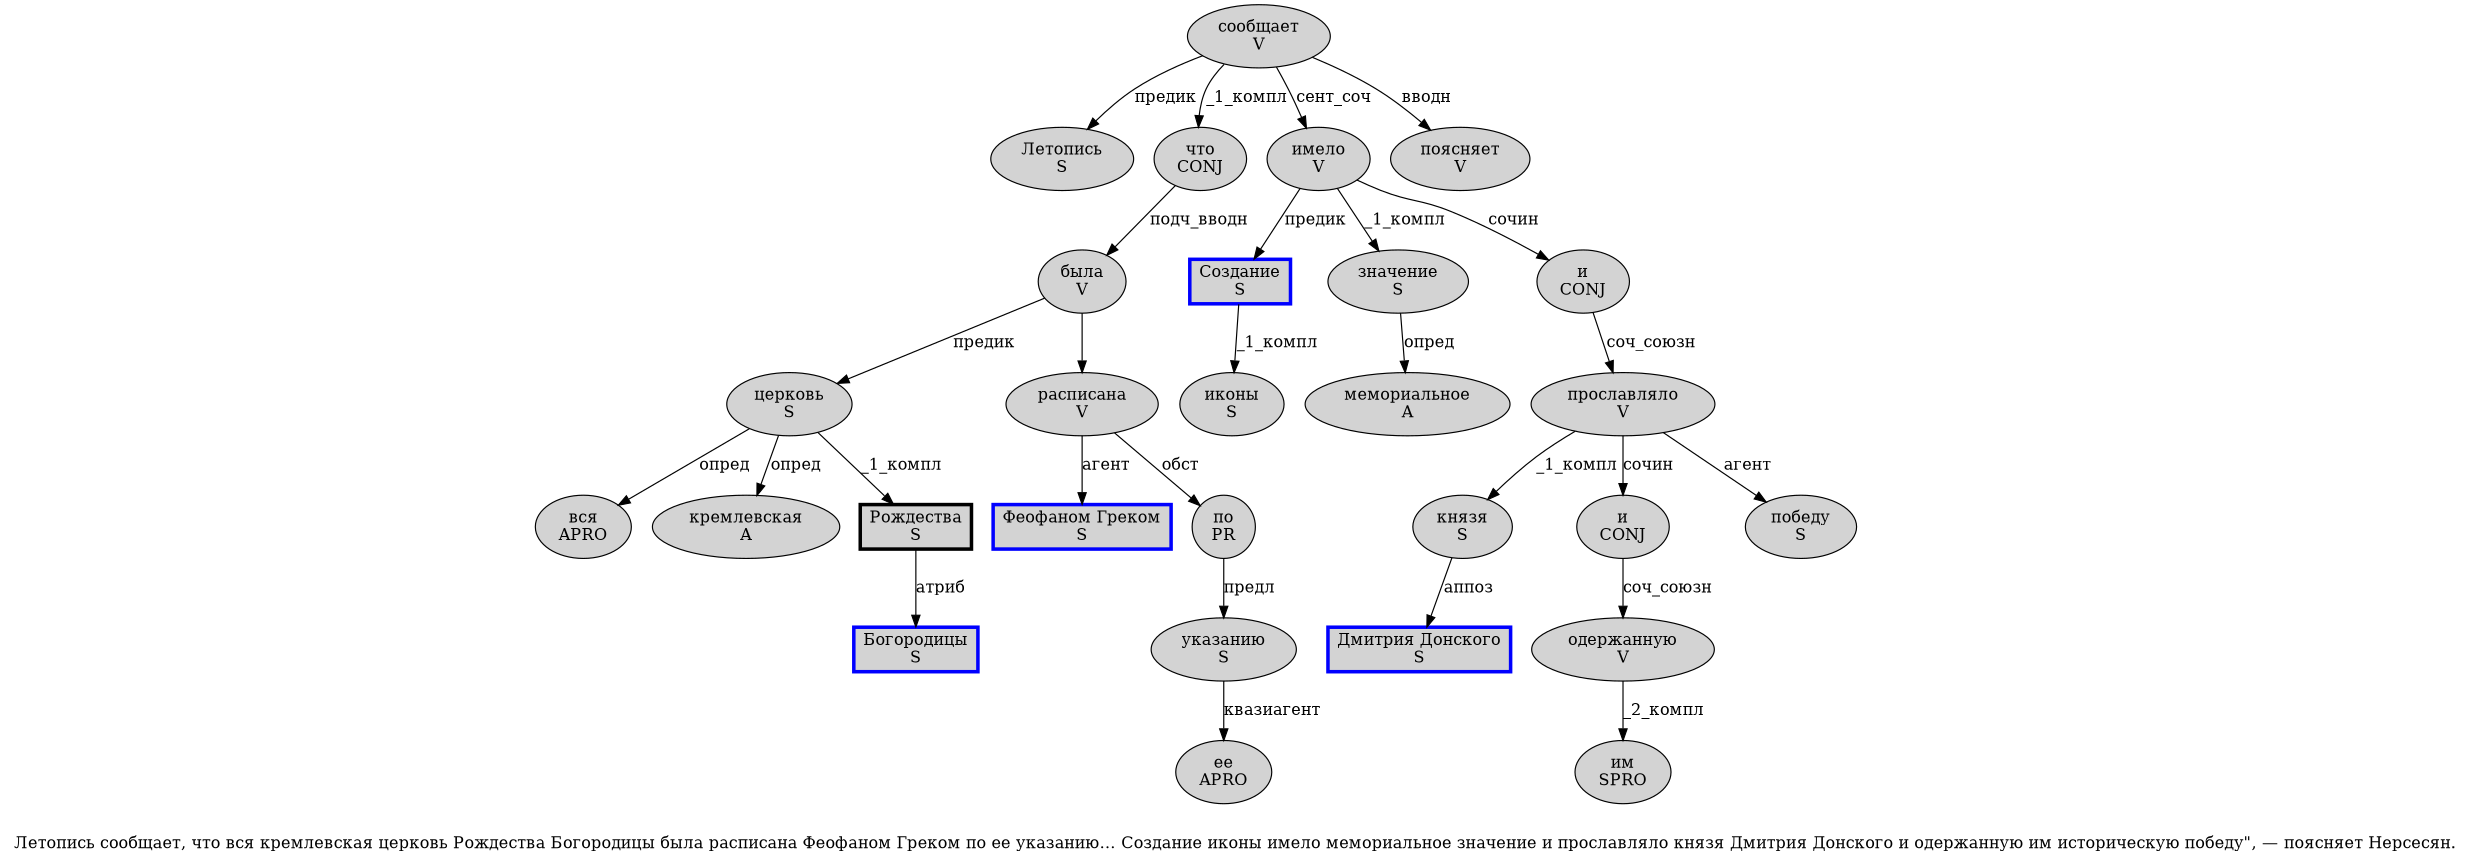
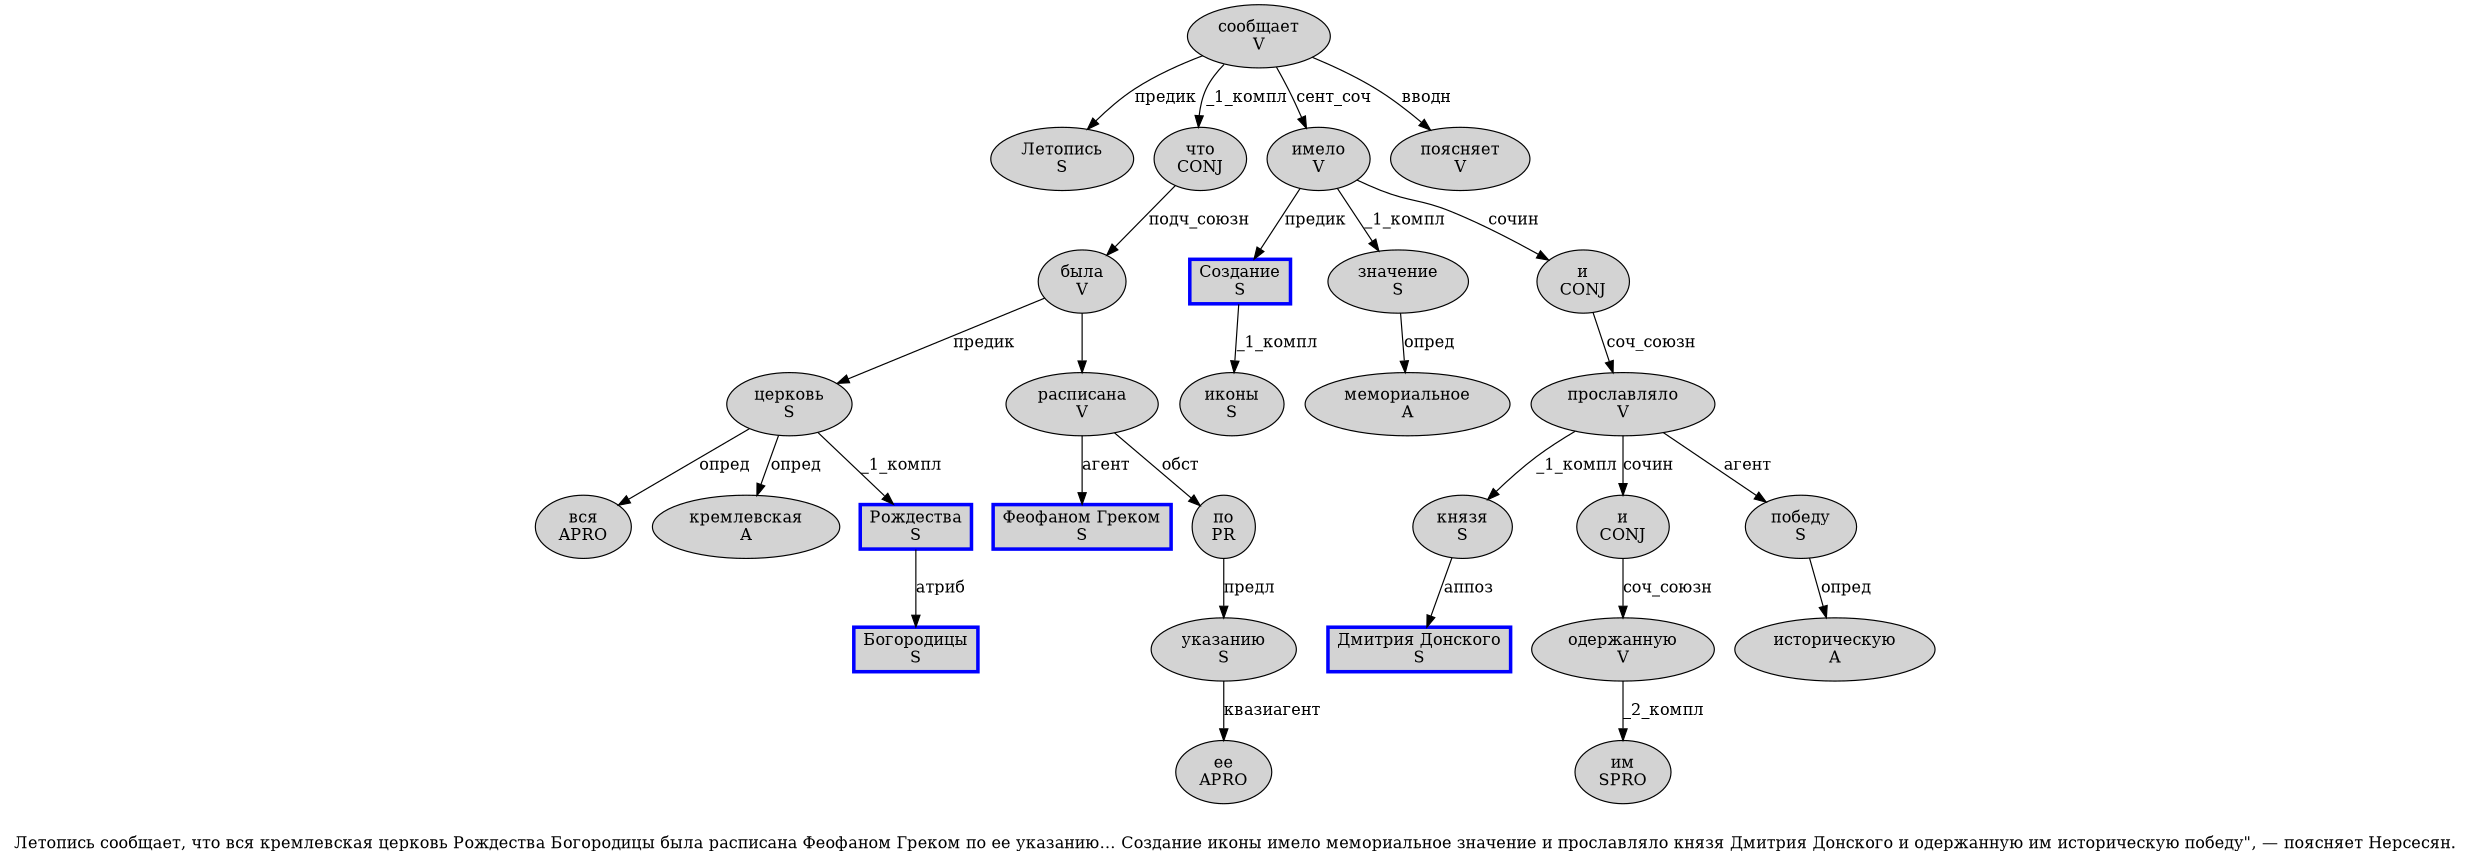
(1199, 220) -> (1199, 220)
(916, 527) -> (916, 527)
none -> (1835, 649)
